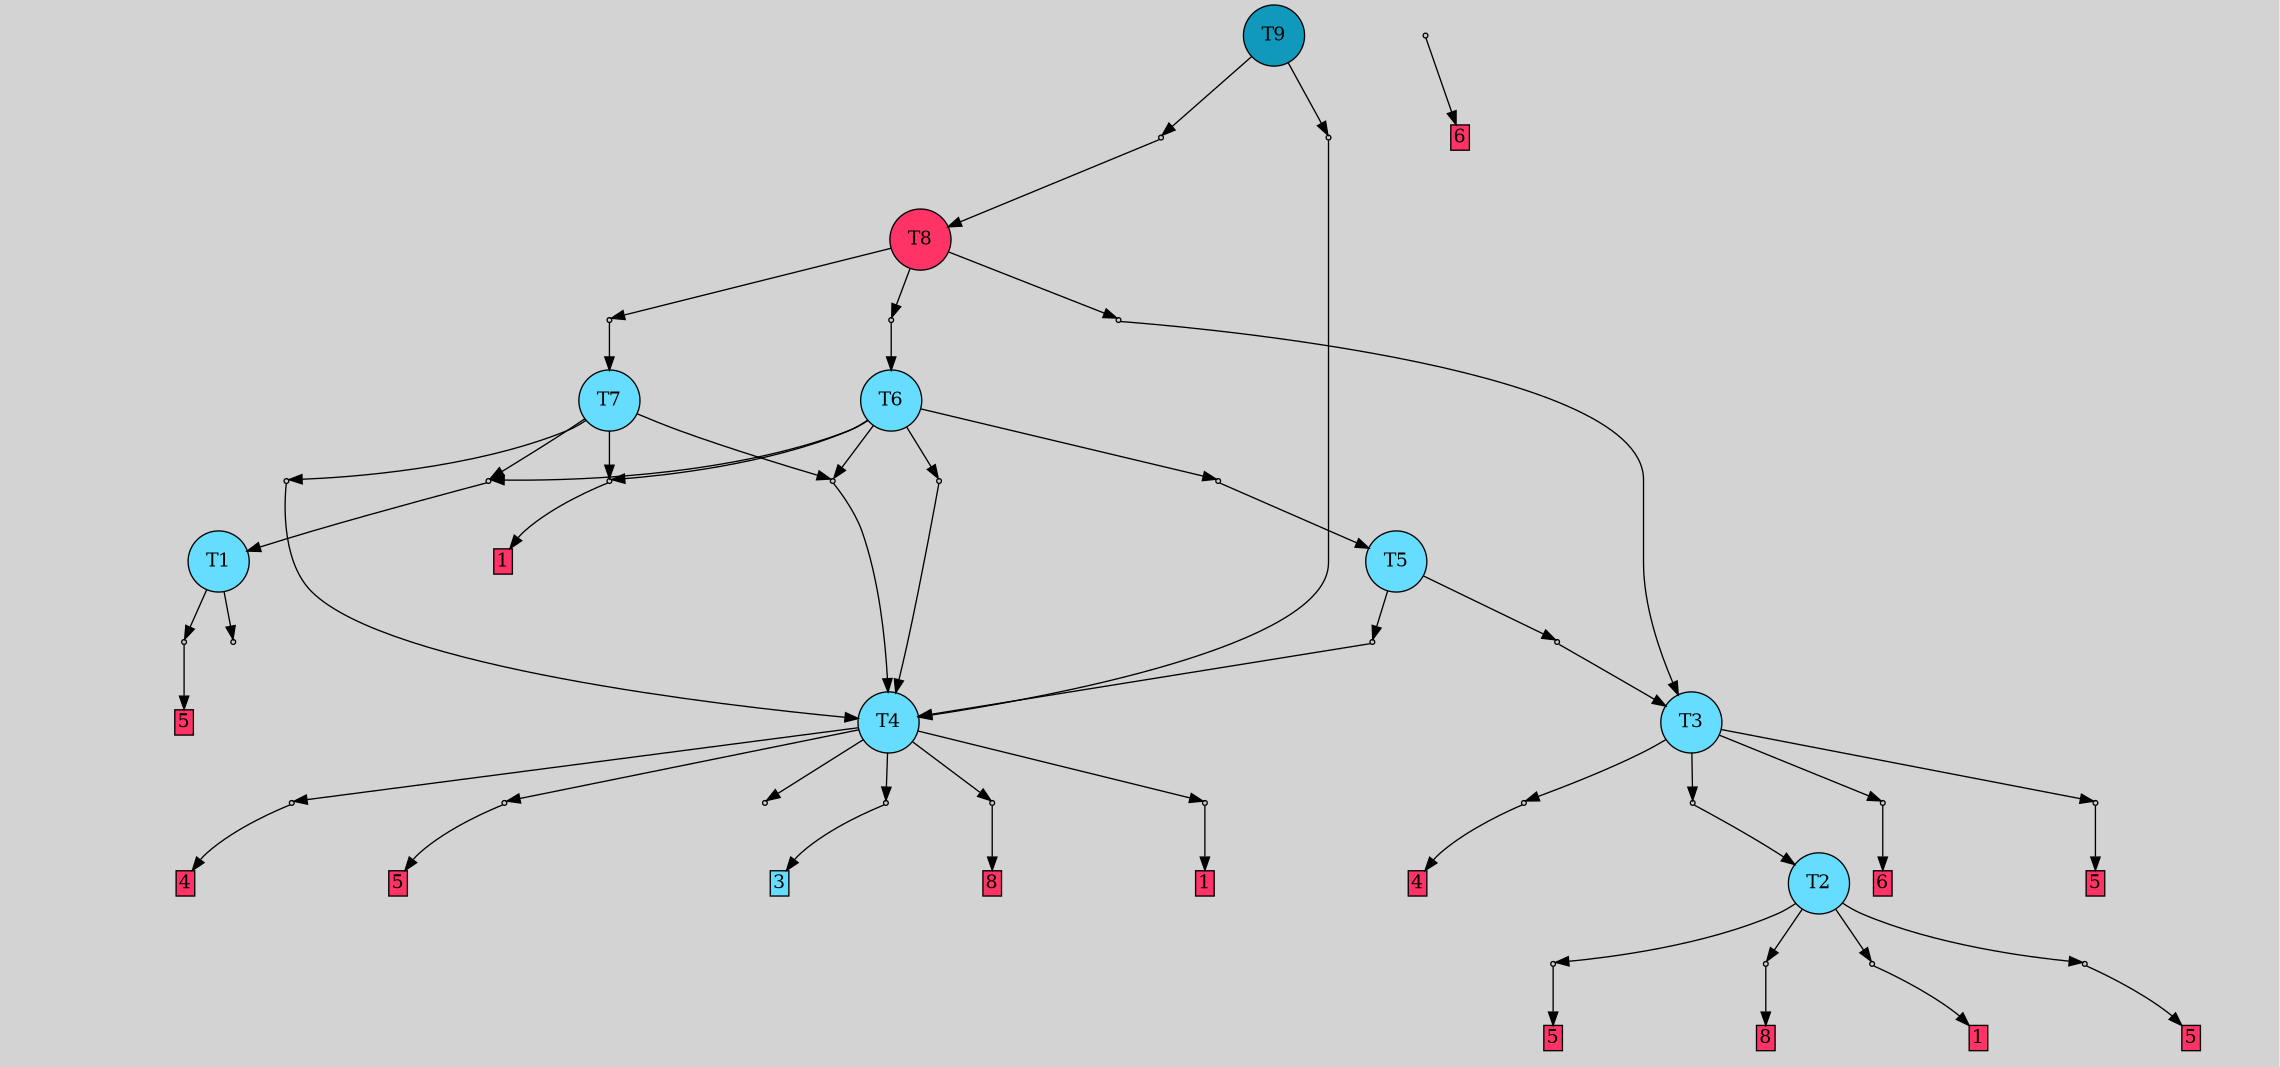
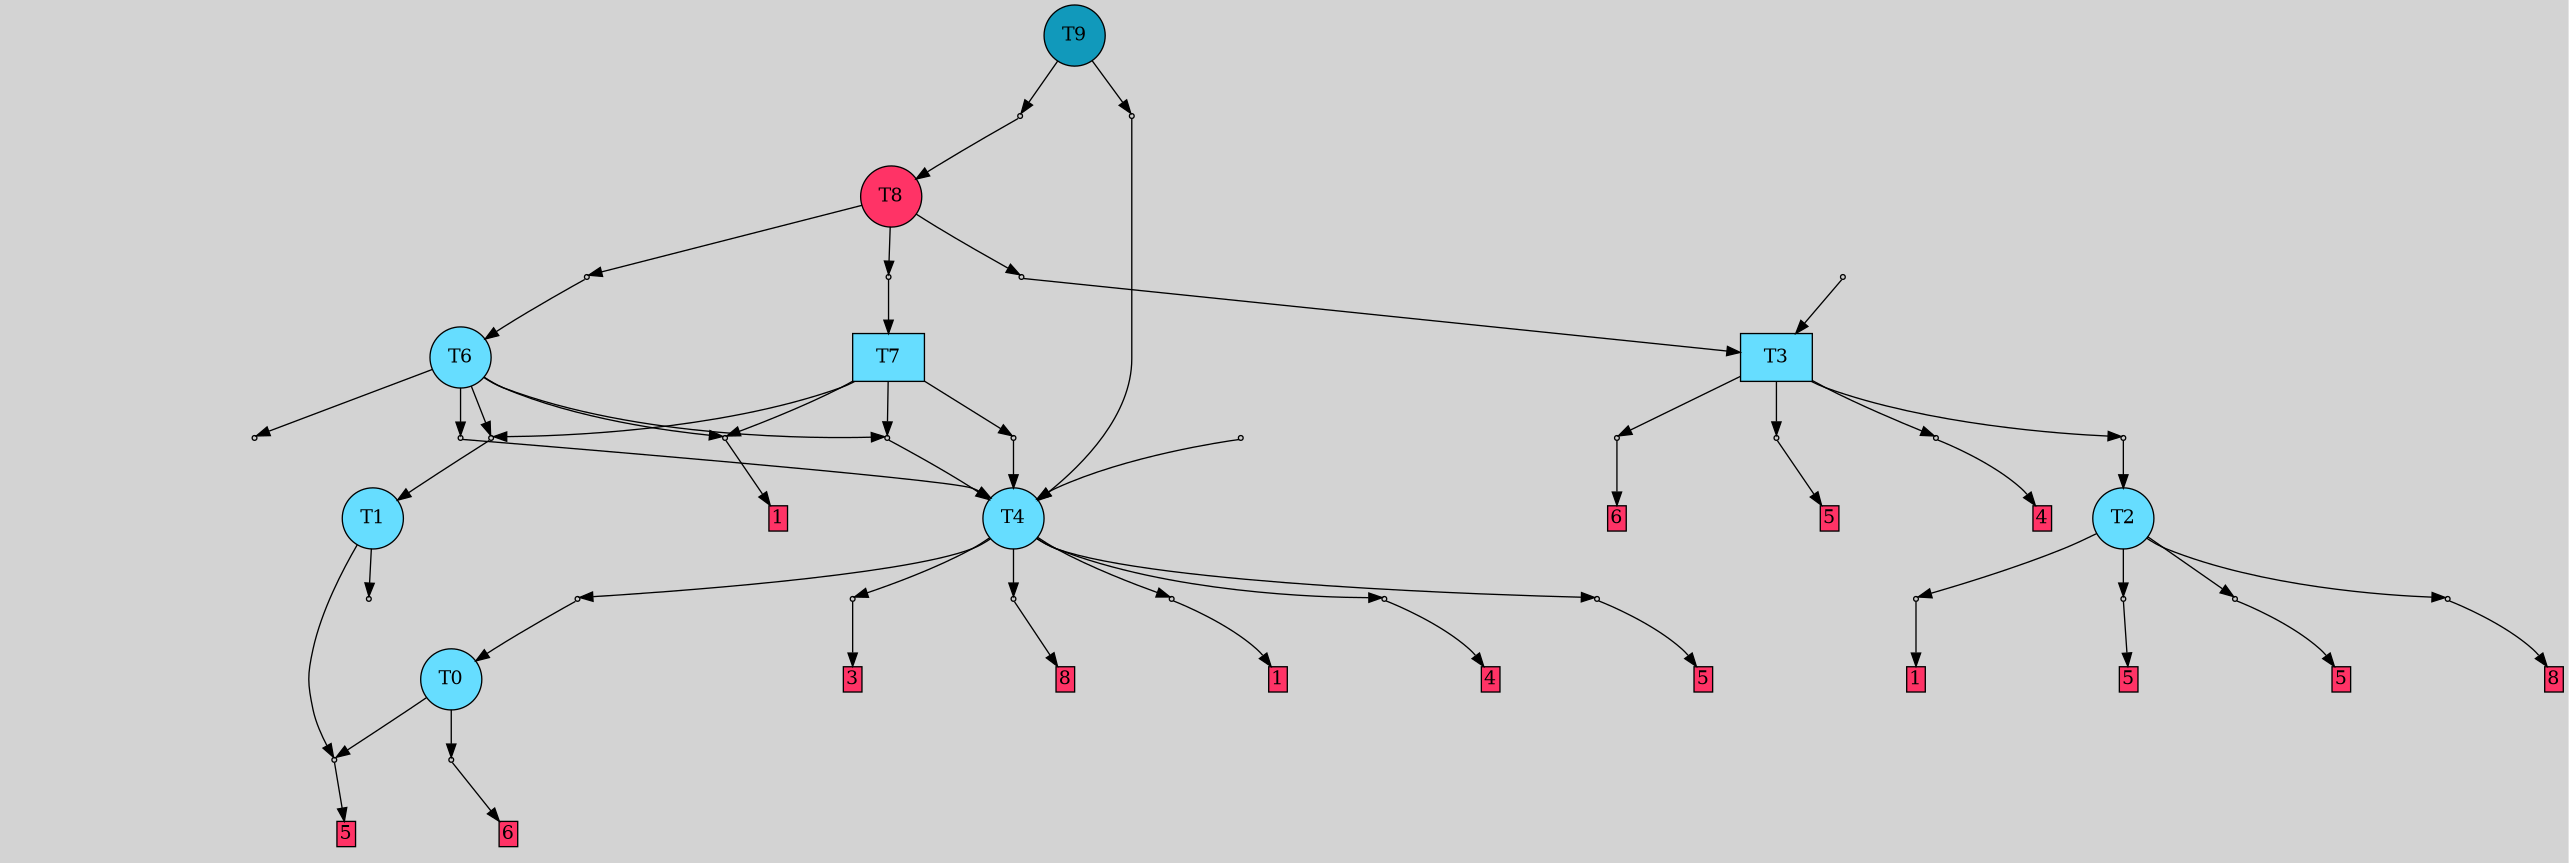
(609, 401) -> (889, 357)
(1396, 561) -> none
none -> (451, 679)
(1691, 722) -> (1776, 357)
(780, 883) -> (853, 679)
